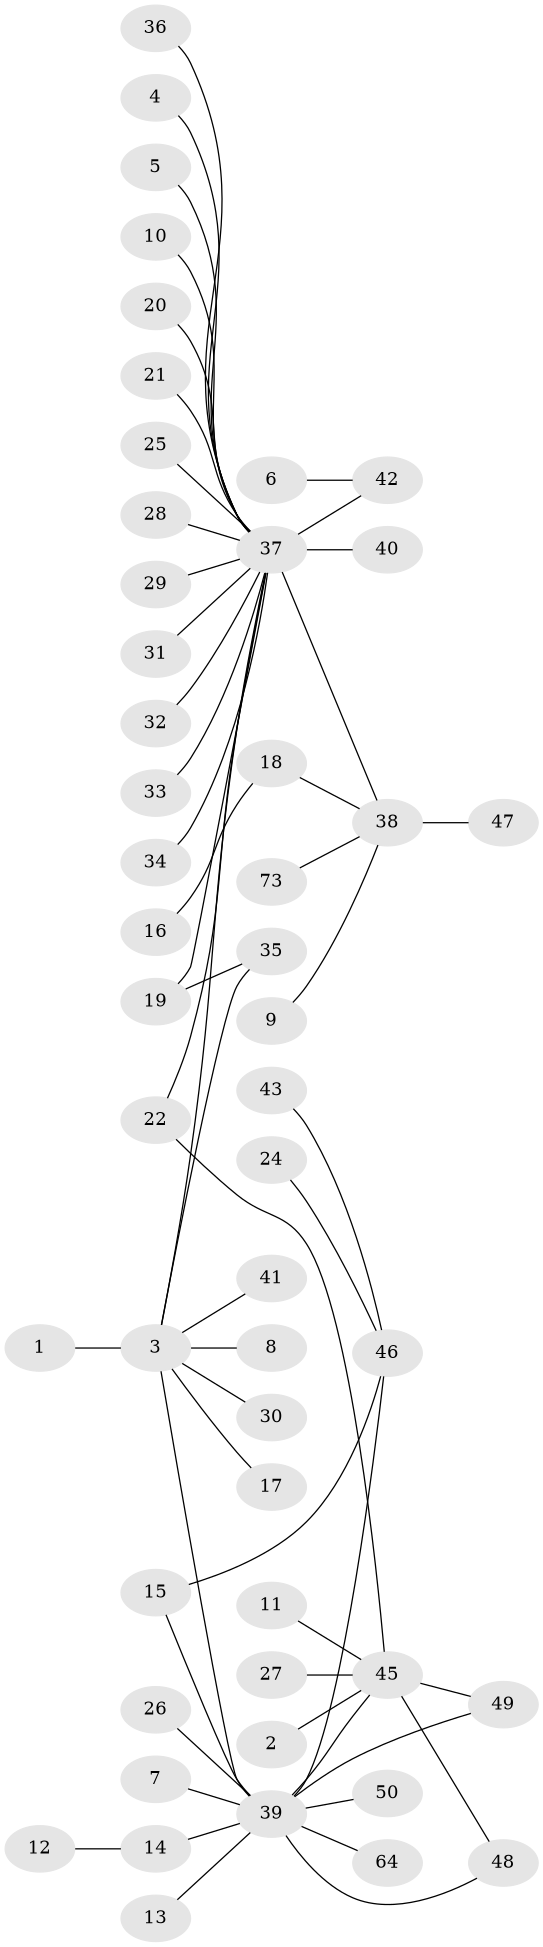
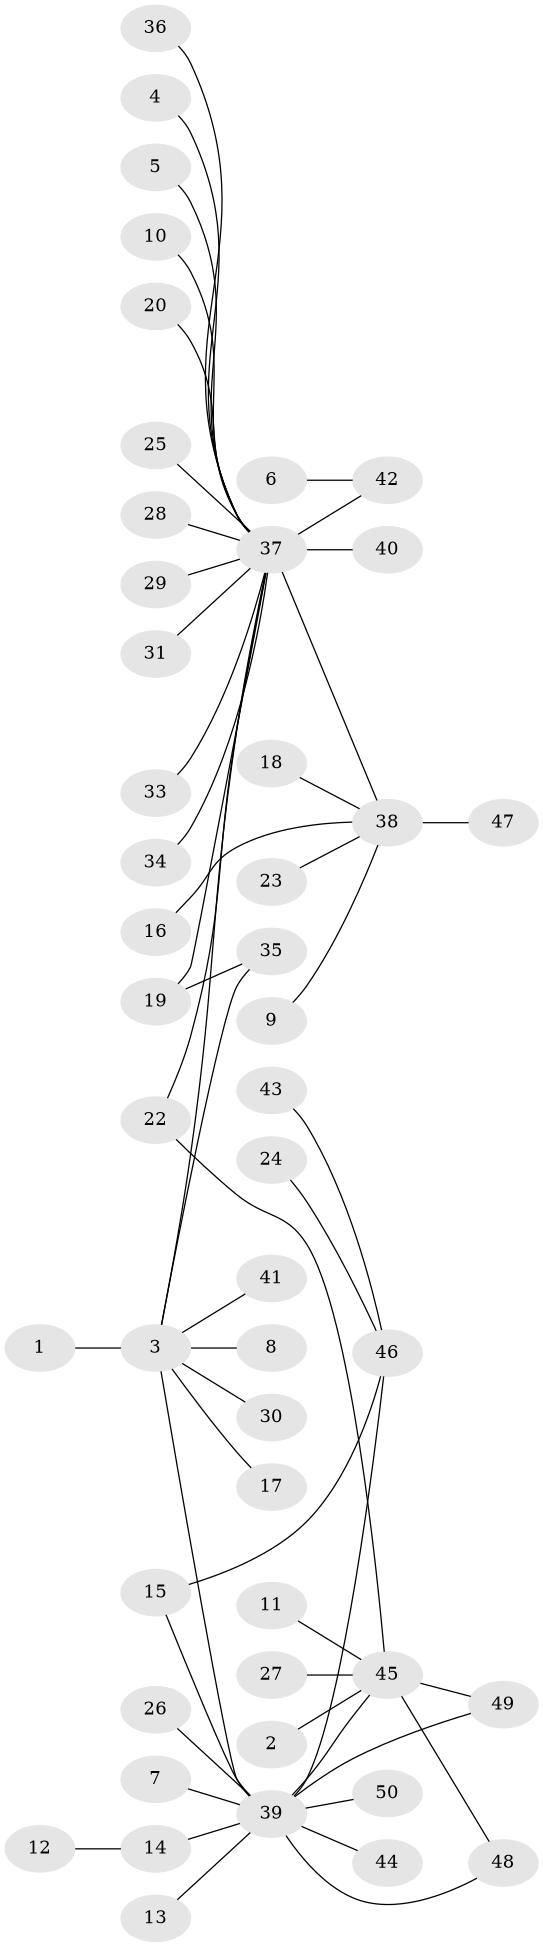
(156, 376) -> none
(156, 724) -> none
(215, 849) -> (250, 841)
(272, 882) -> (272, 882)
(388, 1863) -> (388, 1863)
